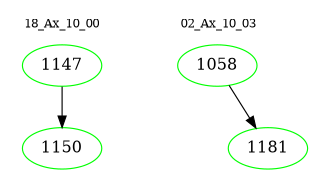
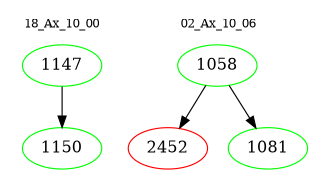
(218, 25) -> (218, 25)
none -> (168, 148)
(268, 148) -> (268, 148)
